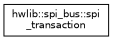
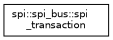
(56, 20) -> (56, 20)
